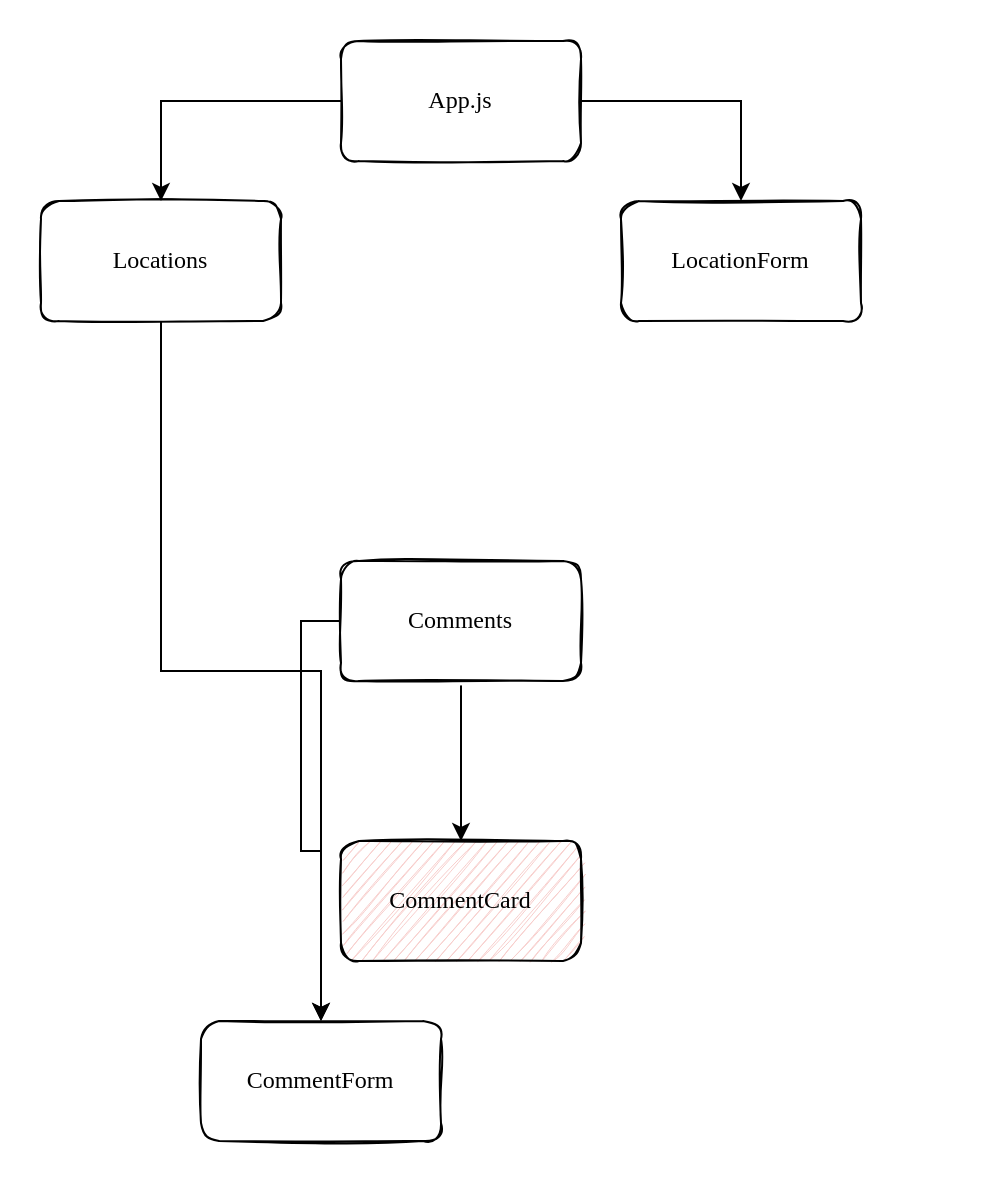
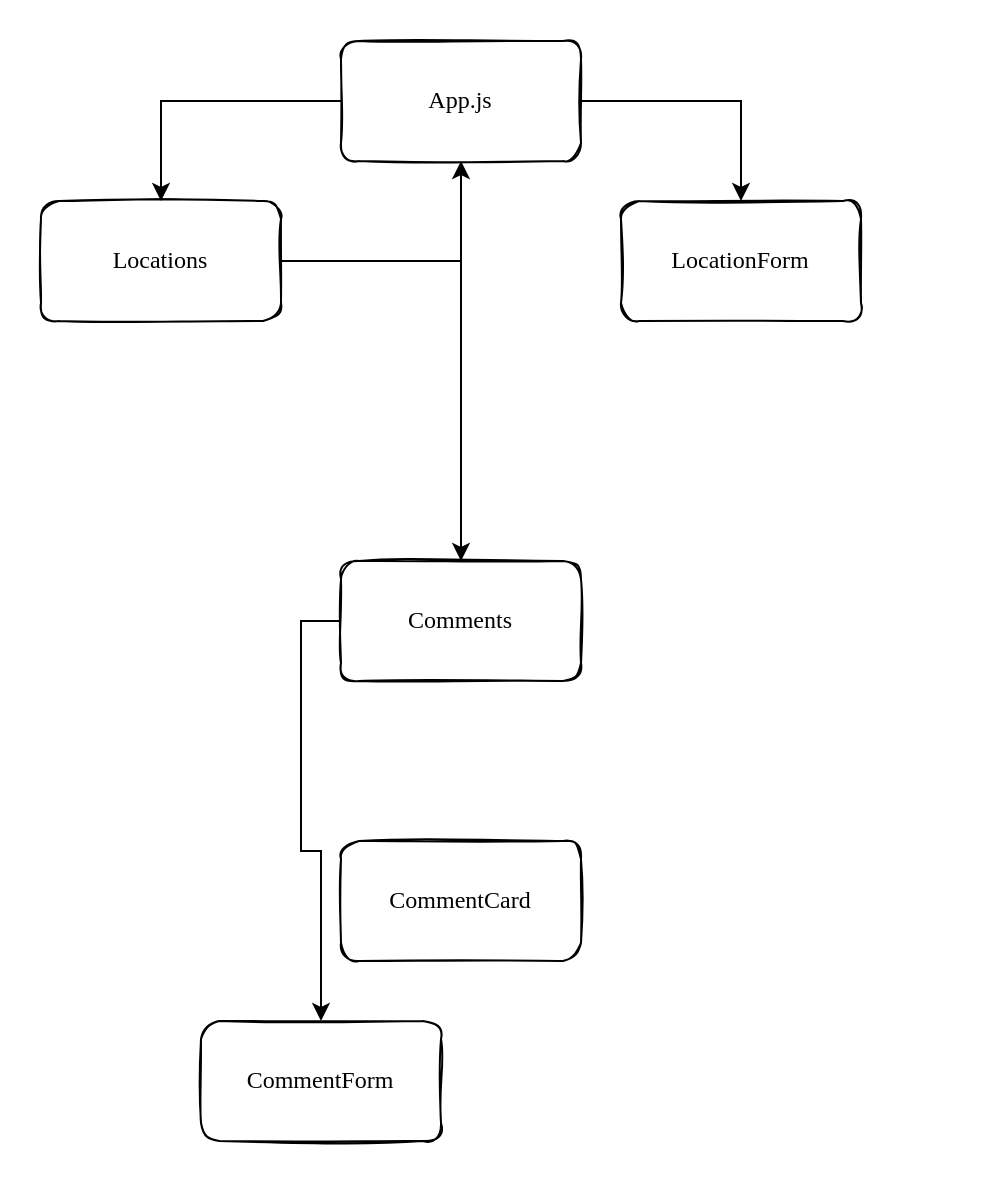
(161, 666) -> (371, 261)
(461, 756) -> (461, 216)
(461, 901) -> (461, 901)
